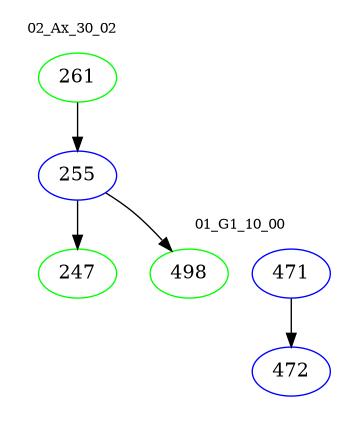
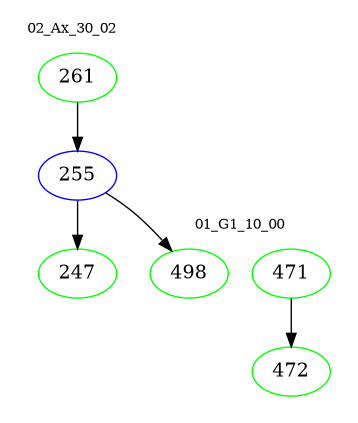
(291, 274) -> (291, 274)
(291, 372) -> (291, 372)
